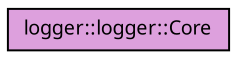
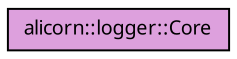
(118, 30) -> (118, 30)
